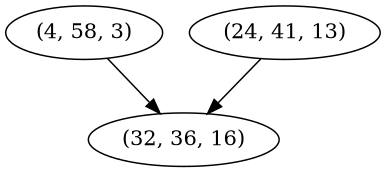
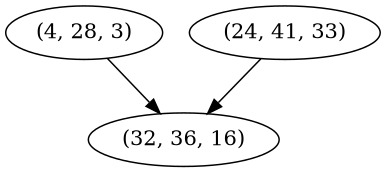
(84, 33) -> (84, 33)
(285, 33) -> (285, 33)
